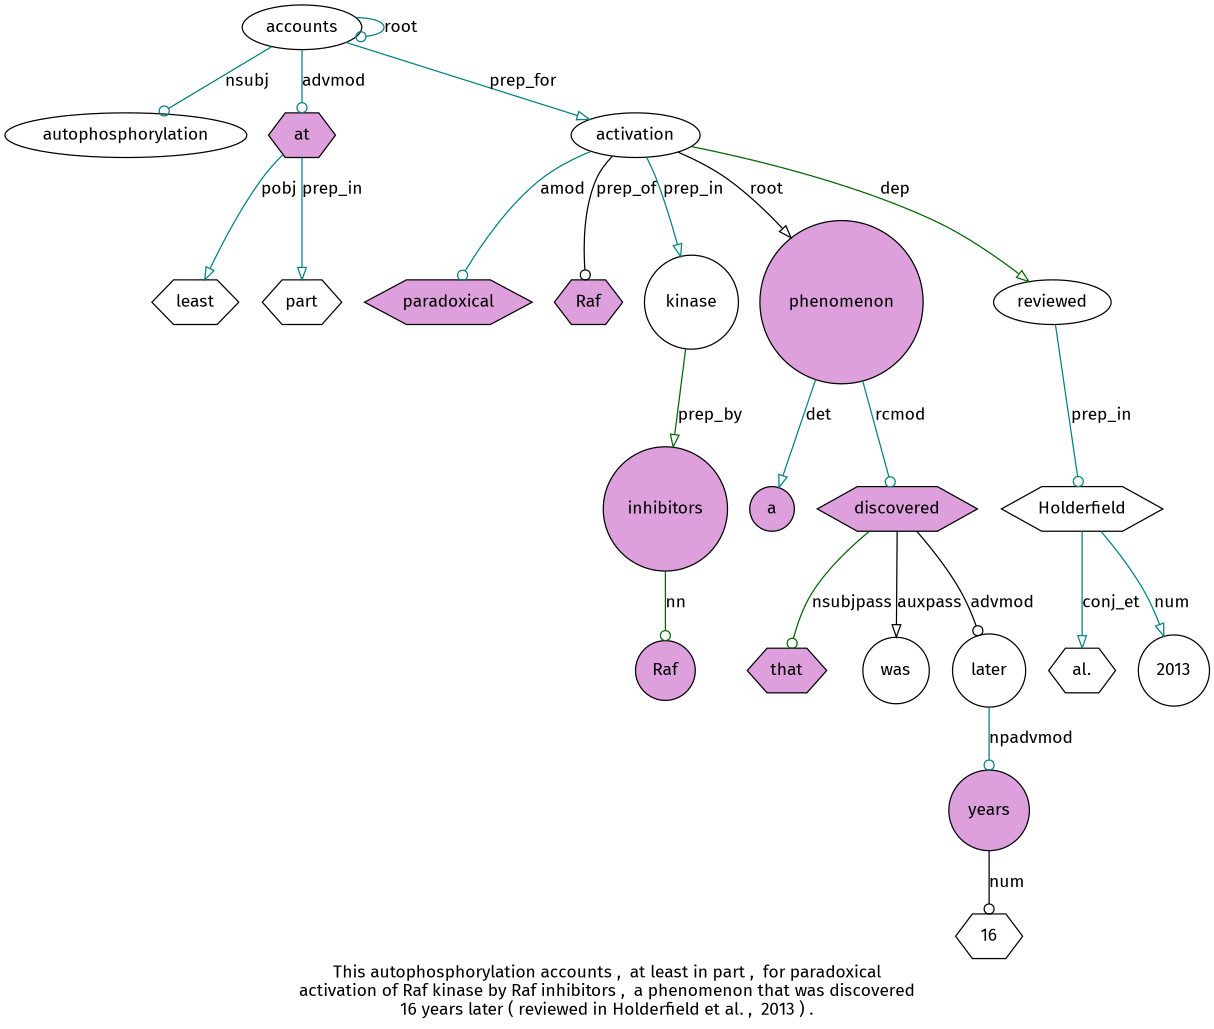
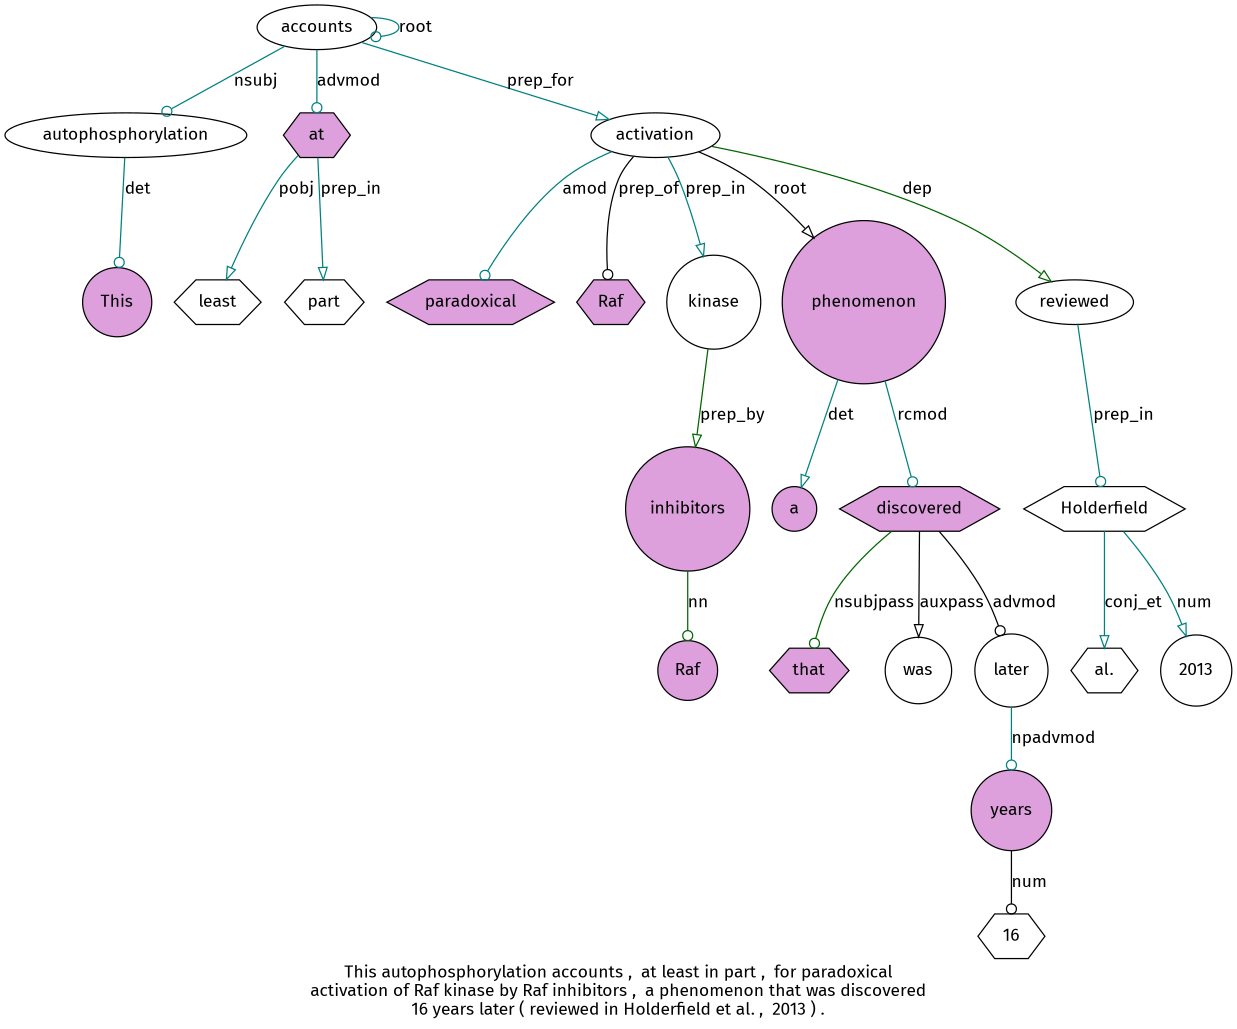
none -> (117, 302)
